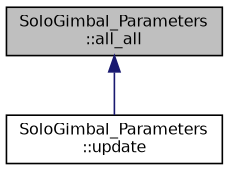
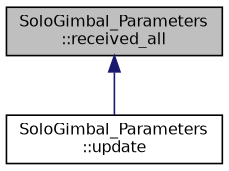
(114, 31) -> (114, 31)
